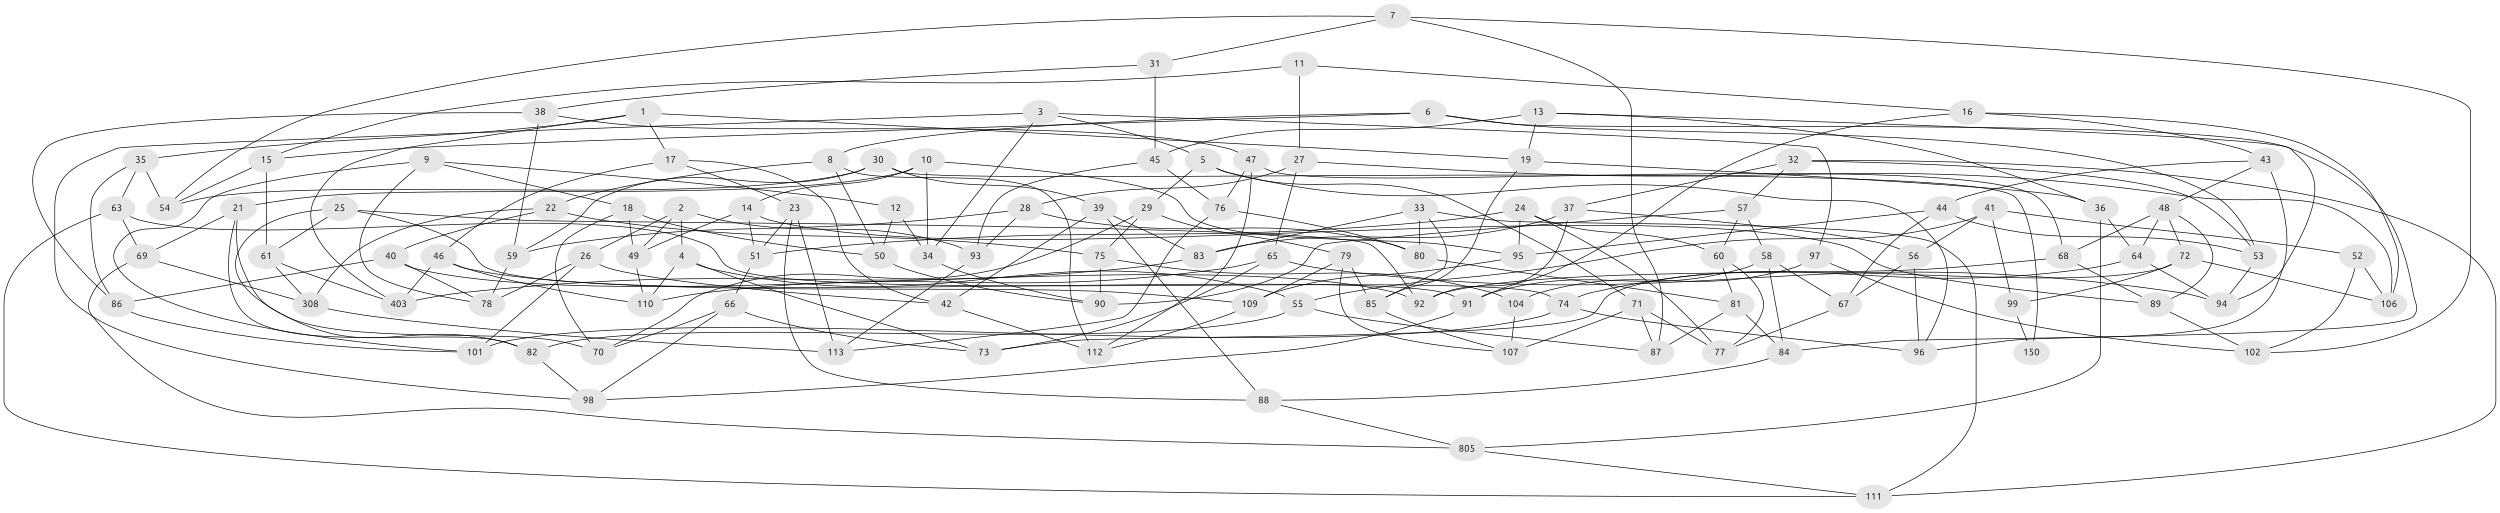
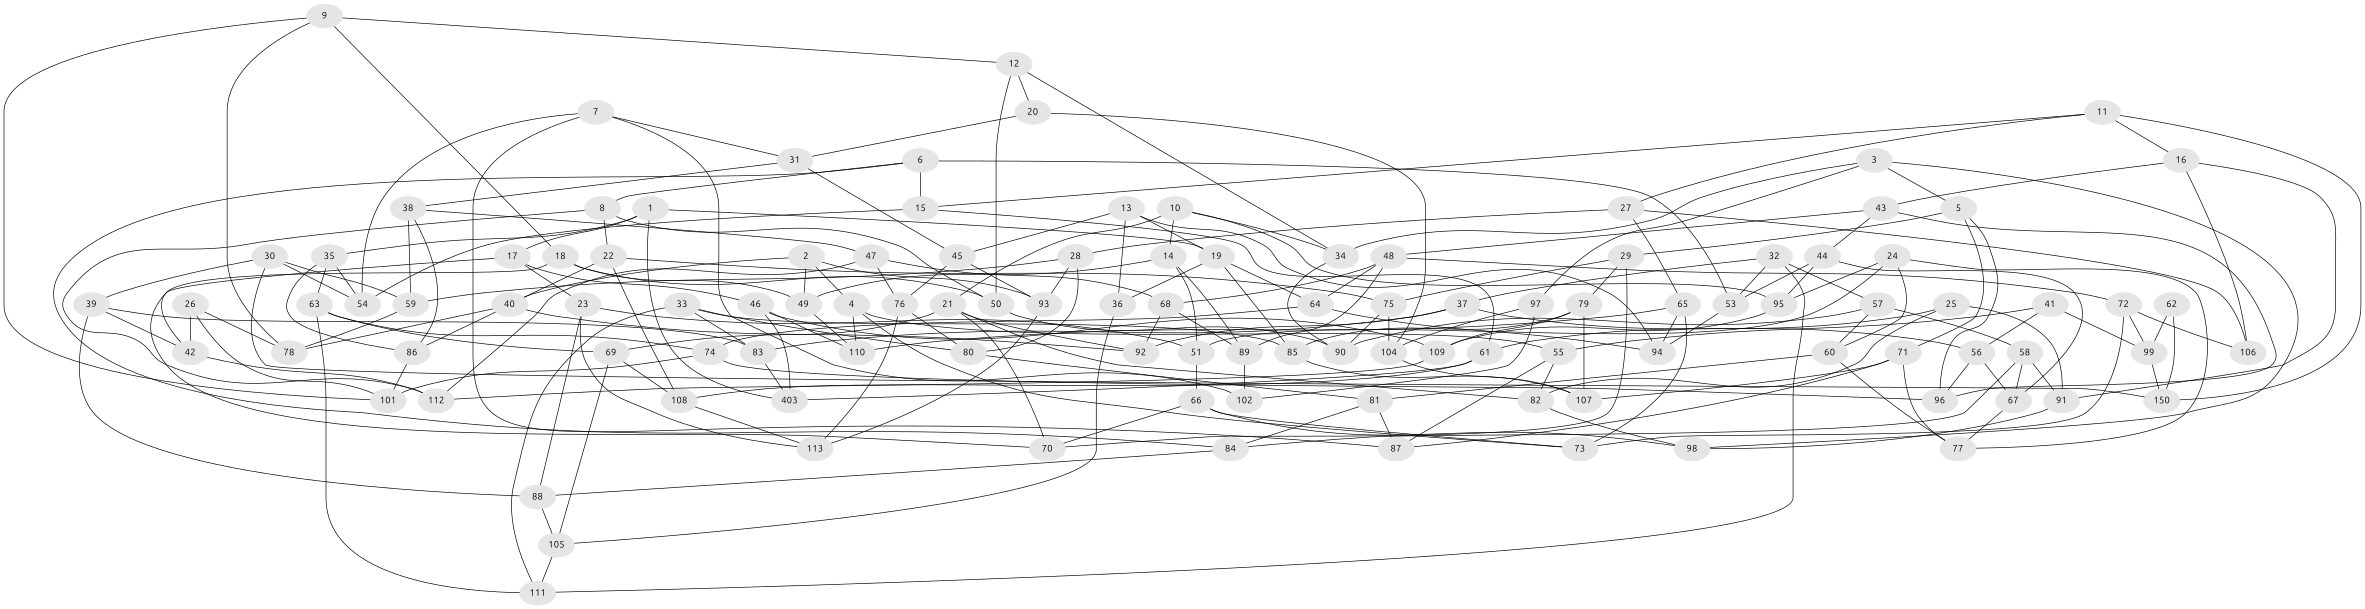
none -> (1033, 112)
(978, 226) -> (1063, 337)
(634, 232) -> (655, 270)
(2119, 232) -> (1262, 279)
none -> (2361, 234)
(2358, 257) -> none
(311, 305) -> (679, 401)
none -> (2172, 305)
(1467, 449) -> (556, 545)
